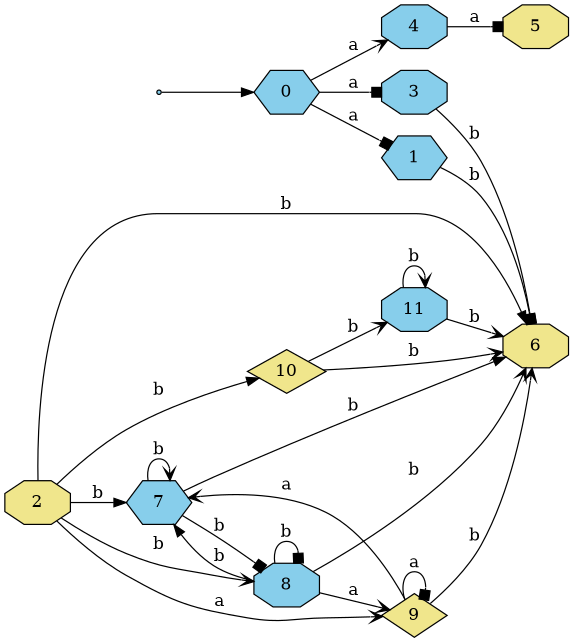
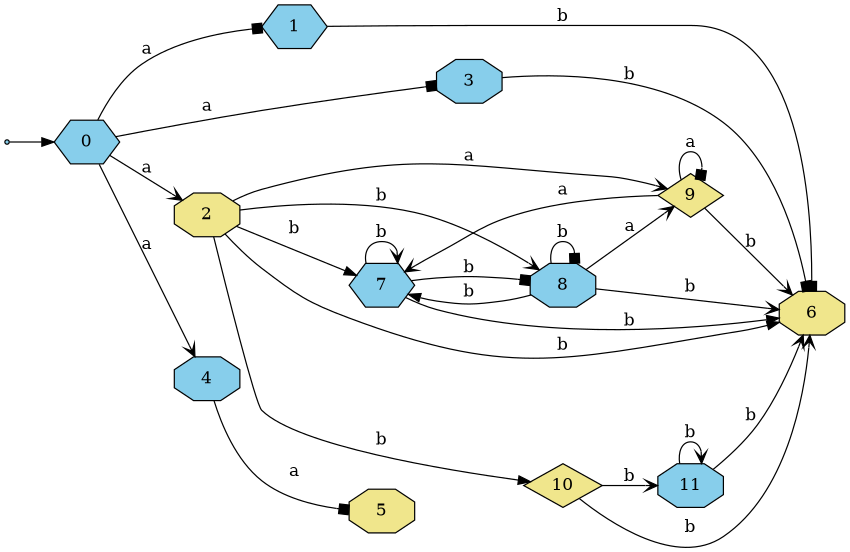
none -> (141, 175)
